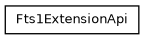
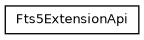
(72, 20) -> (72, 20)
